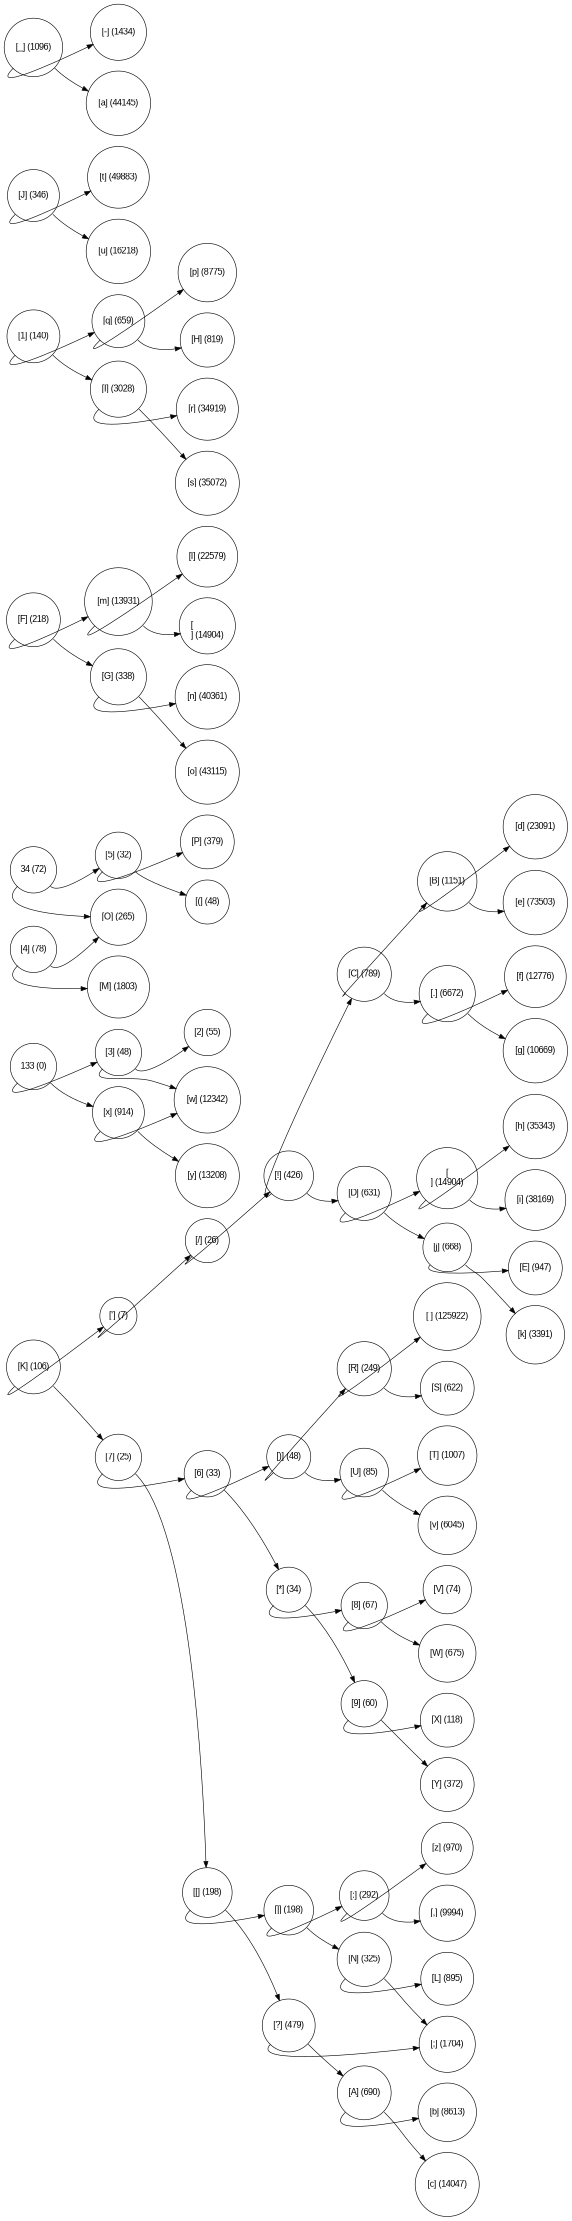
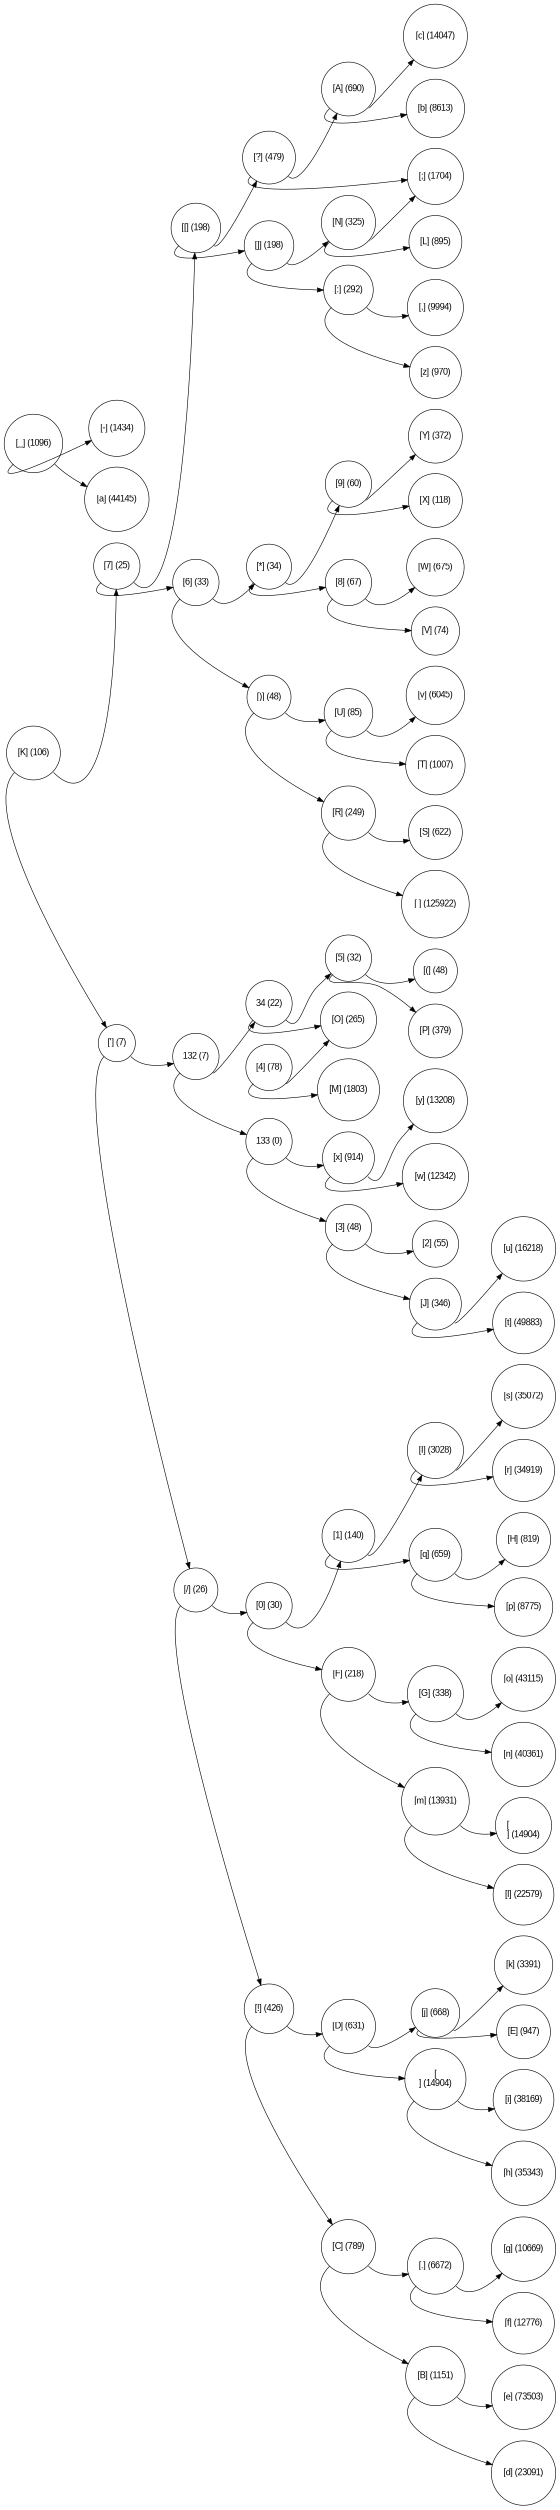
(33, 870) -> (269, 1004)
none -> (196, 1056)
(131, 1079) -> (354, 1282)
none -> (269, 1606)
